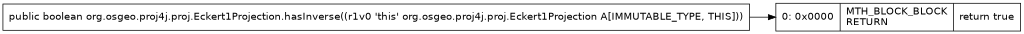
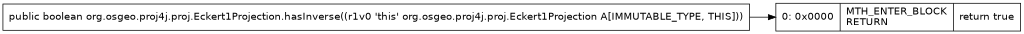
(897, 11) -> (897, 11)
